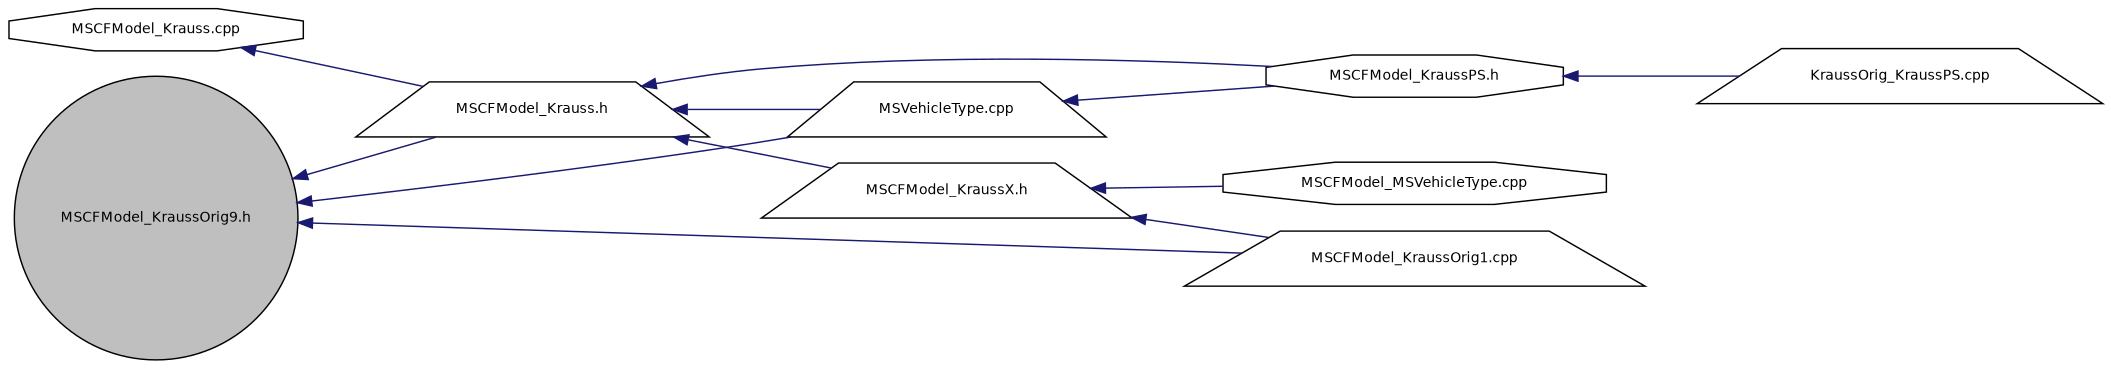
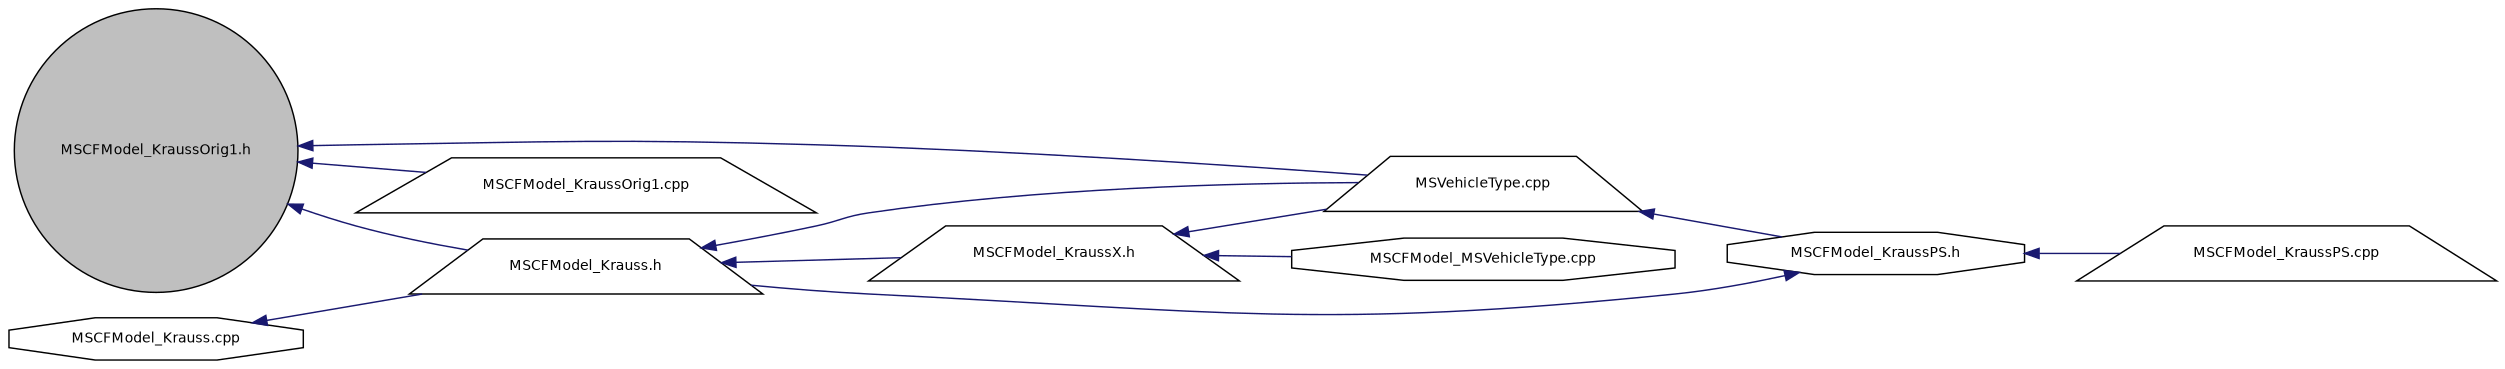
(963, 59) -> (1269, 314)
(1900, 76) -> (2287, 253)
(156, 218) -> (156, 151)
(1207, 228) -> (1258, 220)
